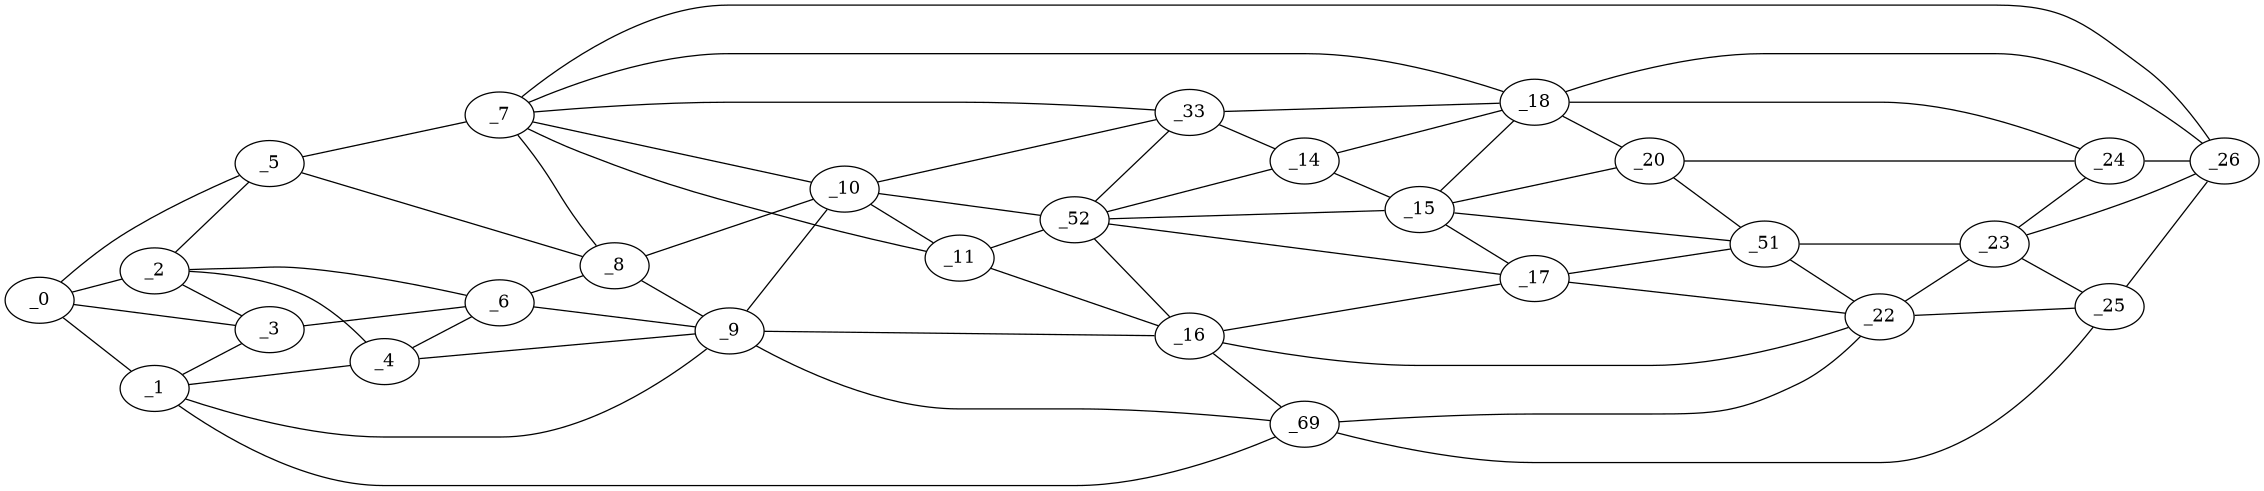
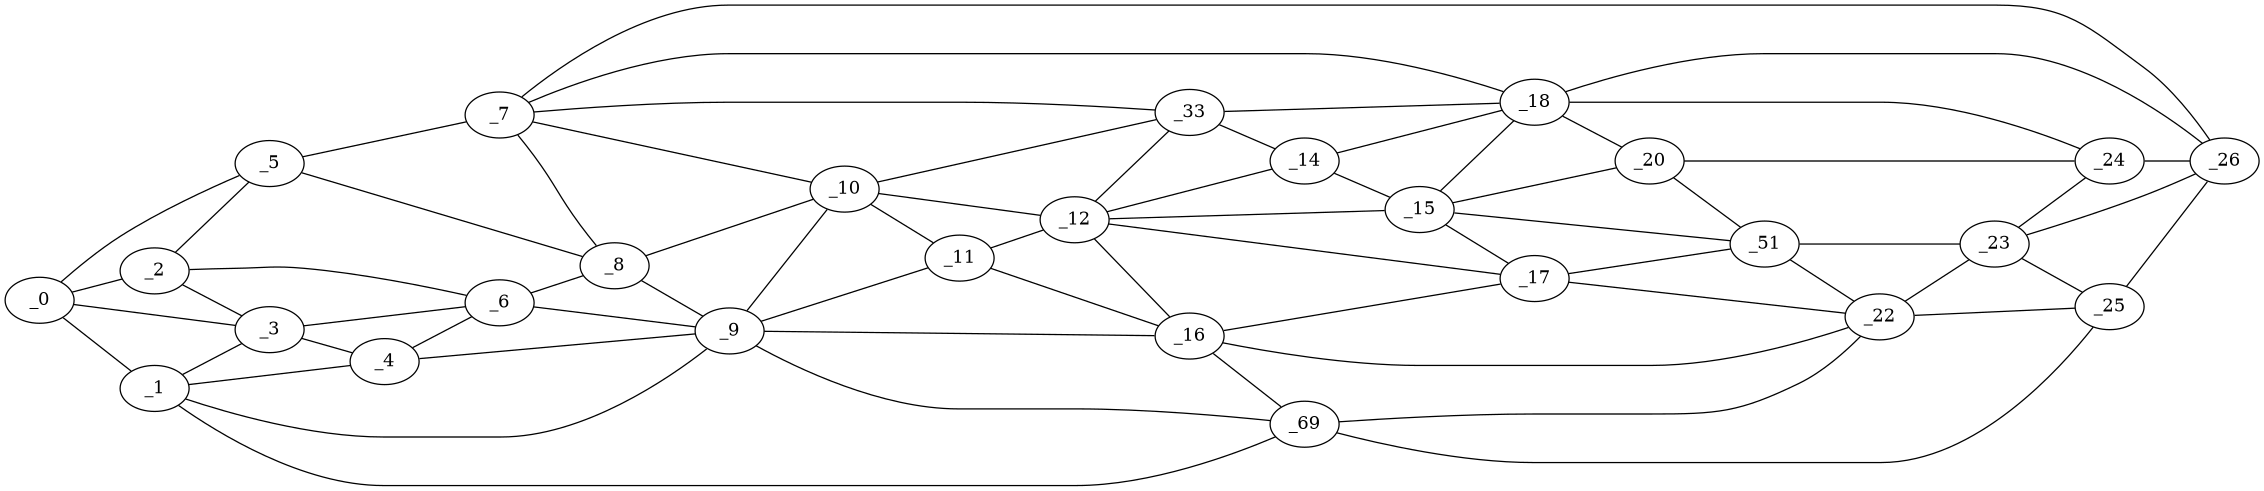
(724, 200) -> (845, 295)
(1075, 220) -> (1075, 220)
(285, 288) -> (327, 346)
